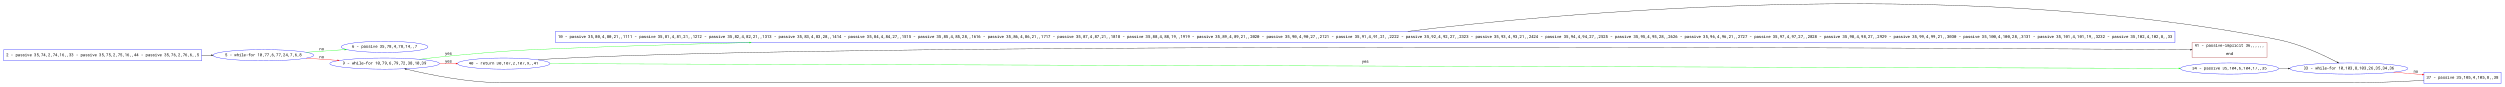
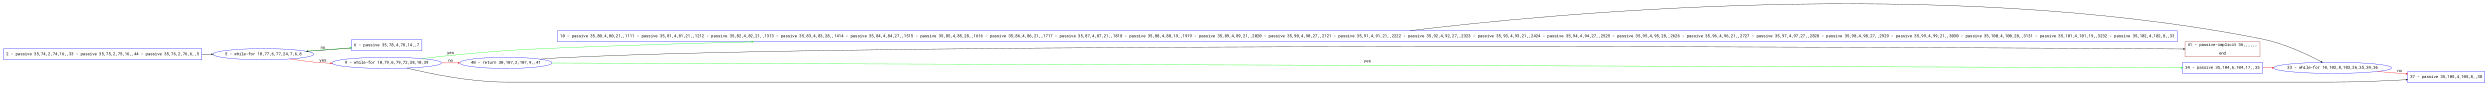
(385, 47) -> (387, 45)
none -> (330, 50)
(322, 57) -> (323, 61)
(448, 62) -> (451, 61)
(2230, 69) -> (2223, 68)
(2283, 69) -> (2267, 68)
(1415, 83) -> (1406, 82)
